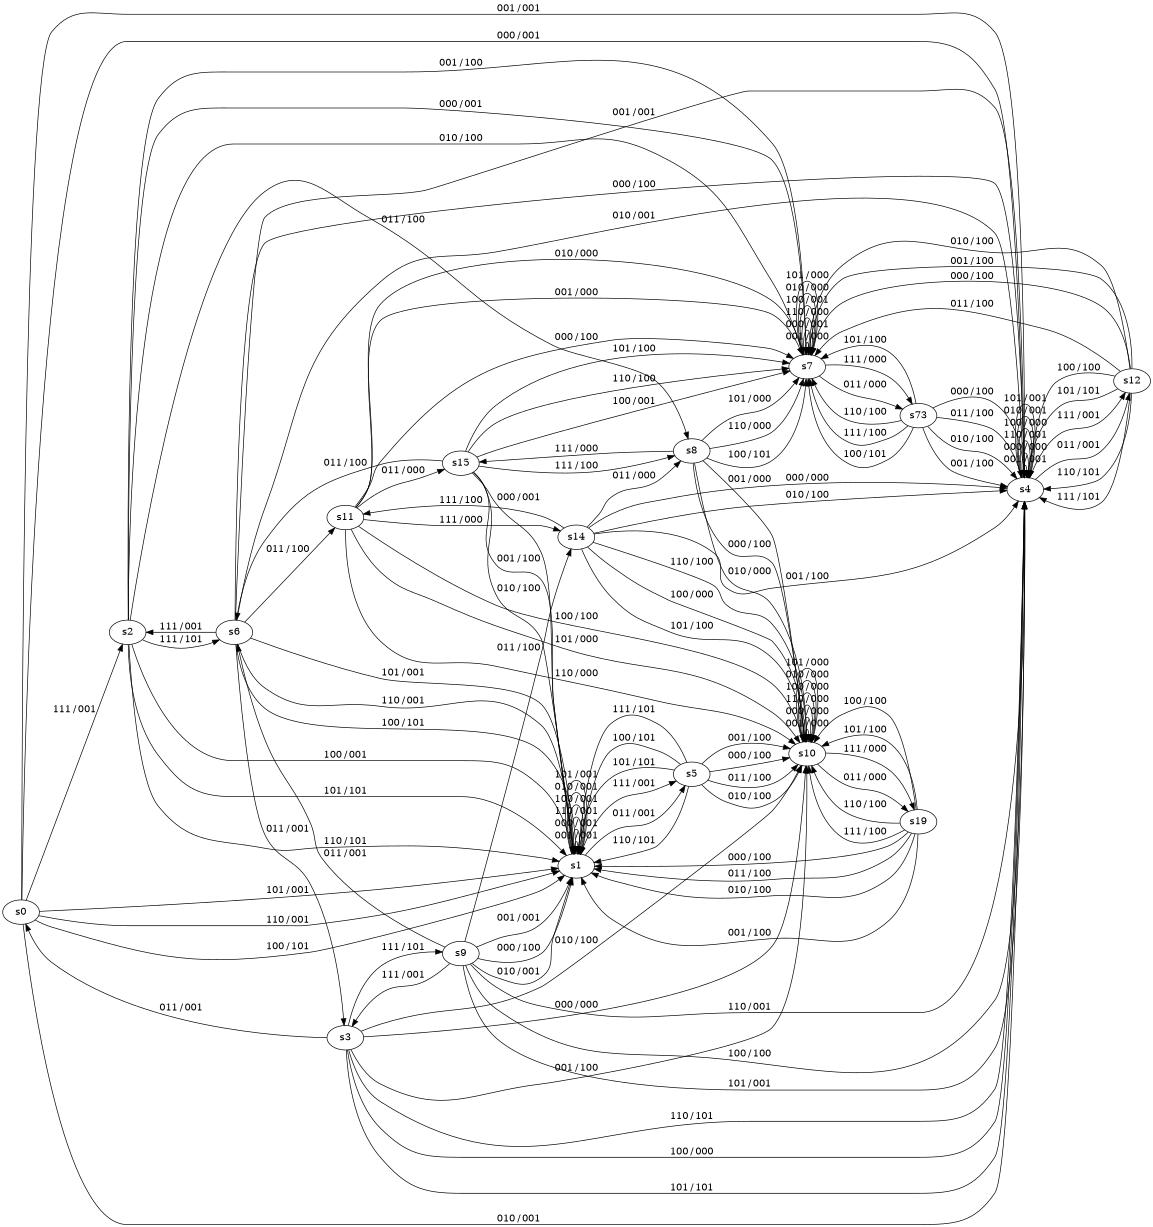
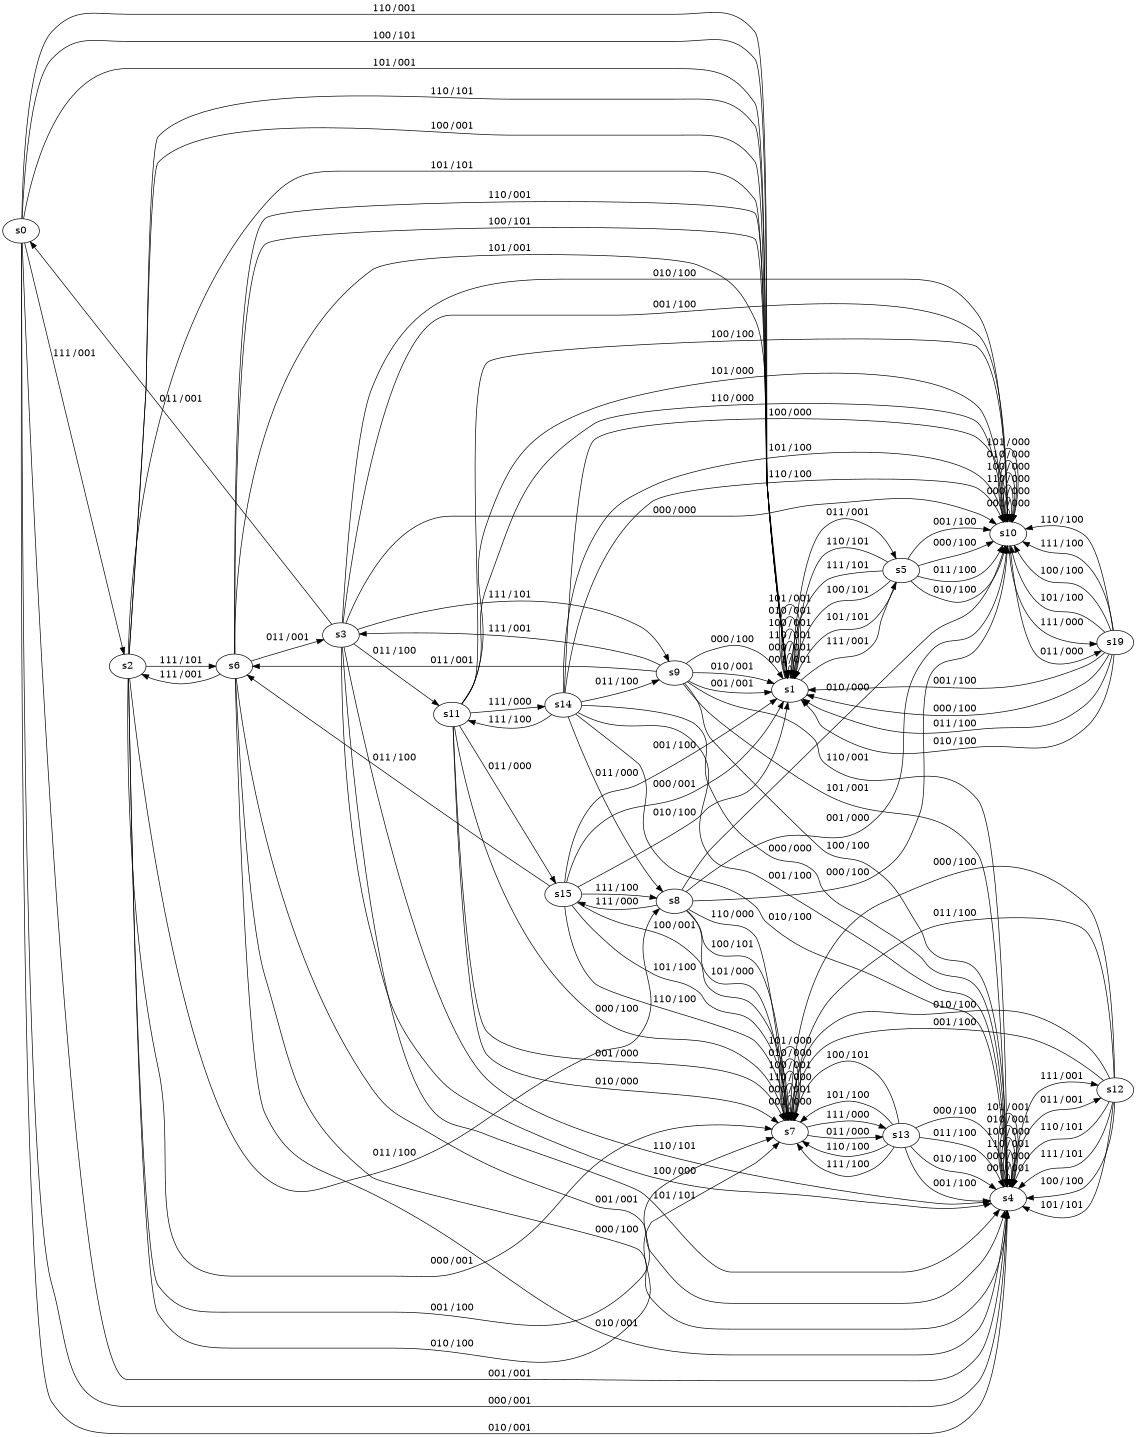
(918, 416) -> (901, 1136)
(287, 577) -> (394, 673)
(517, 748) -> (617, 694)
